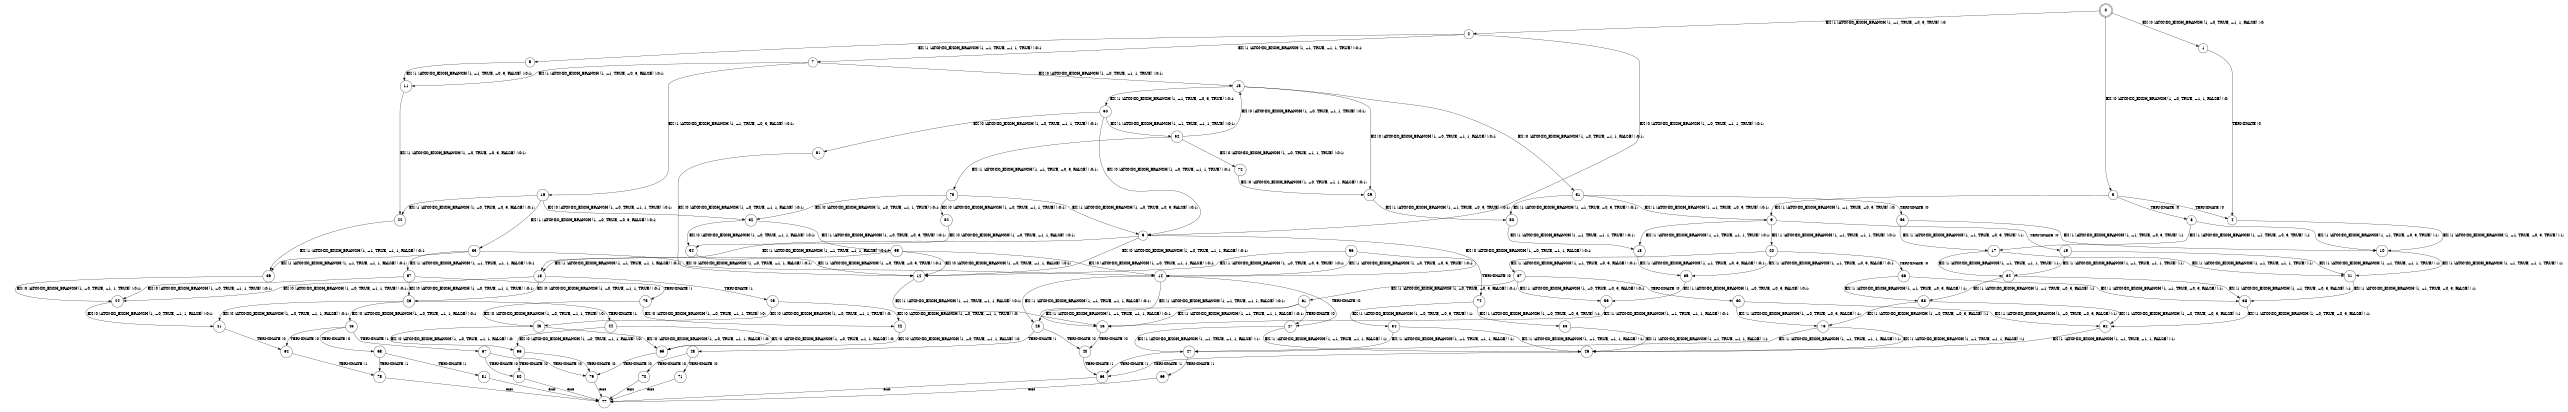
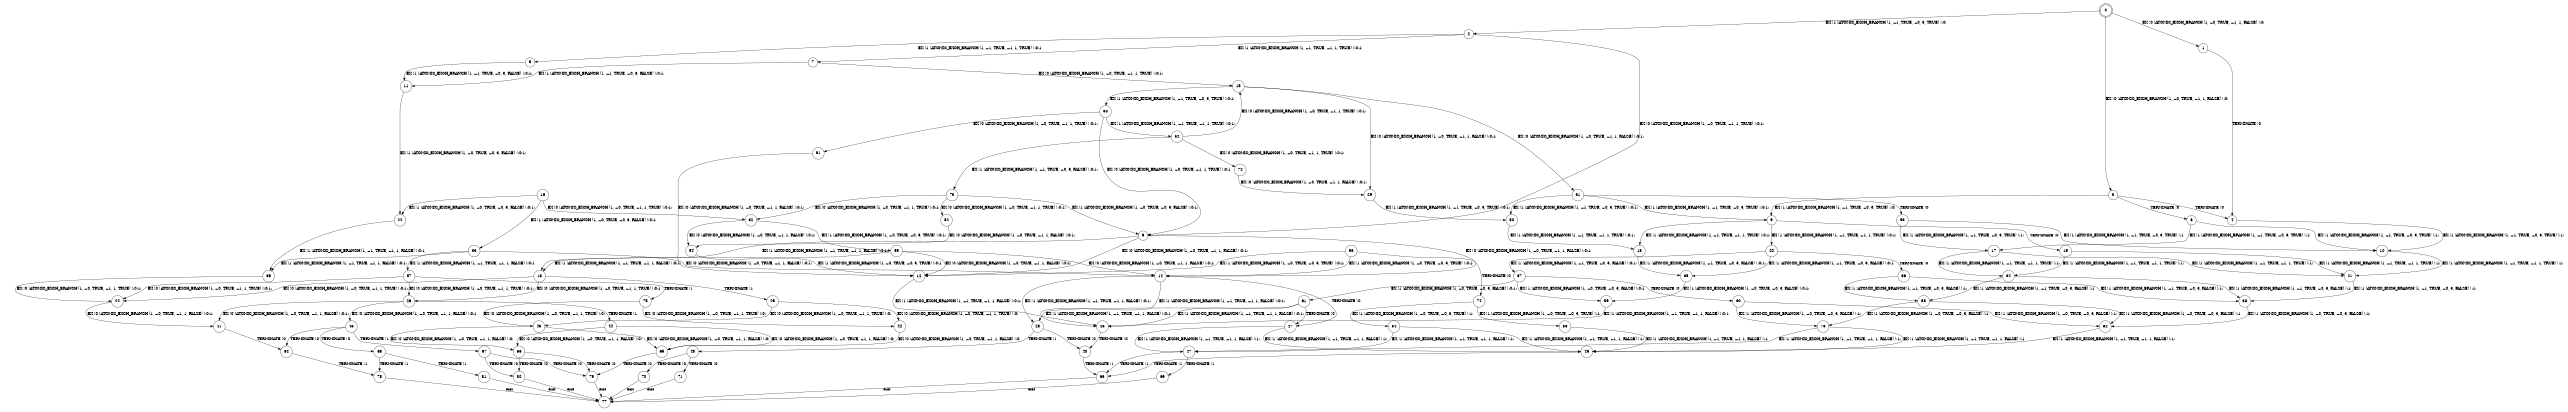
(668, 118) -> none
